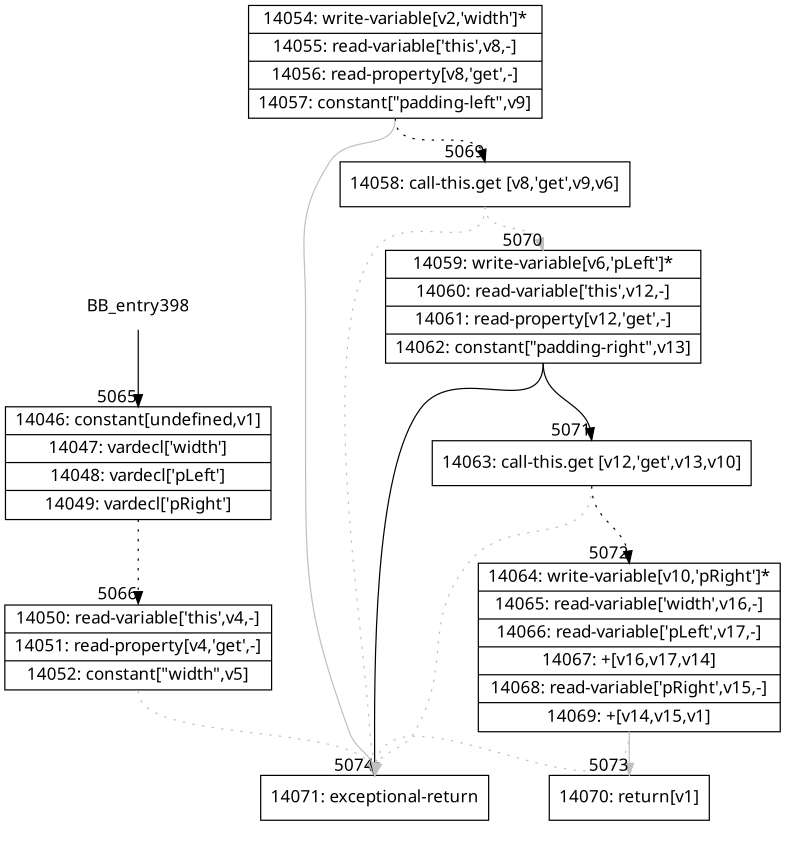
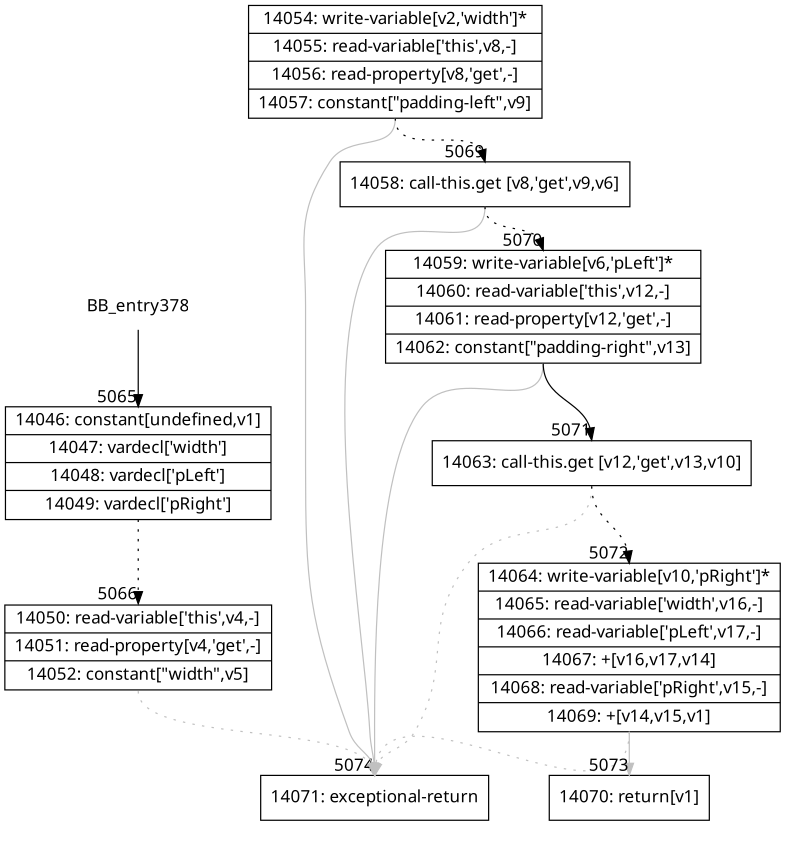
(508, 227) -> (508, 227)
(138, 307) -> (138, 307)
(346, 440) -> (346, 440)
(387, 511) -> (387, 511)
